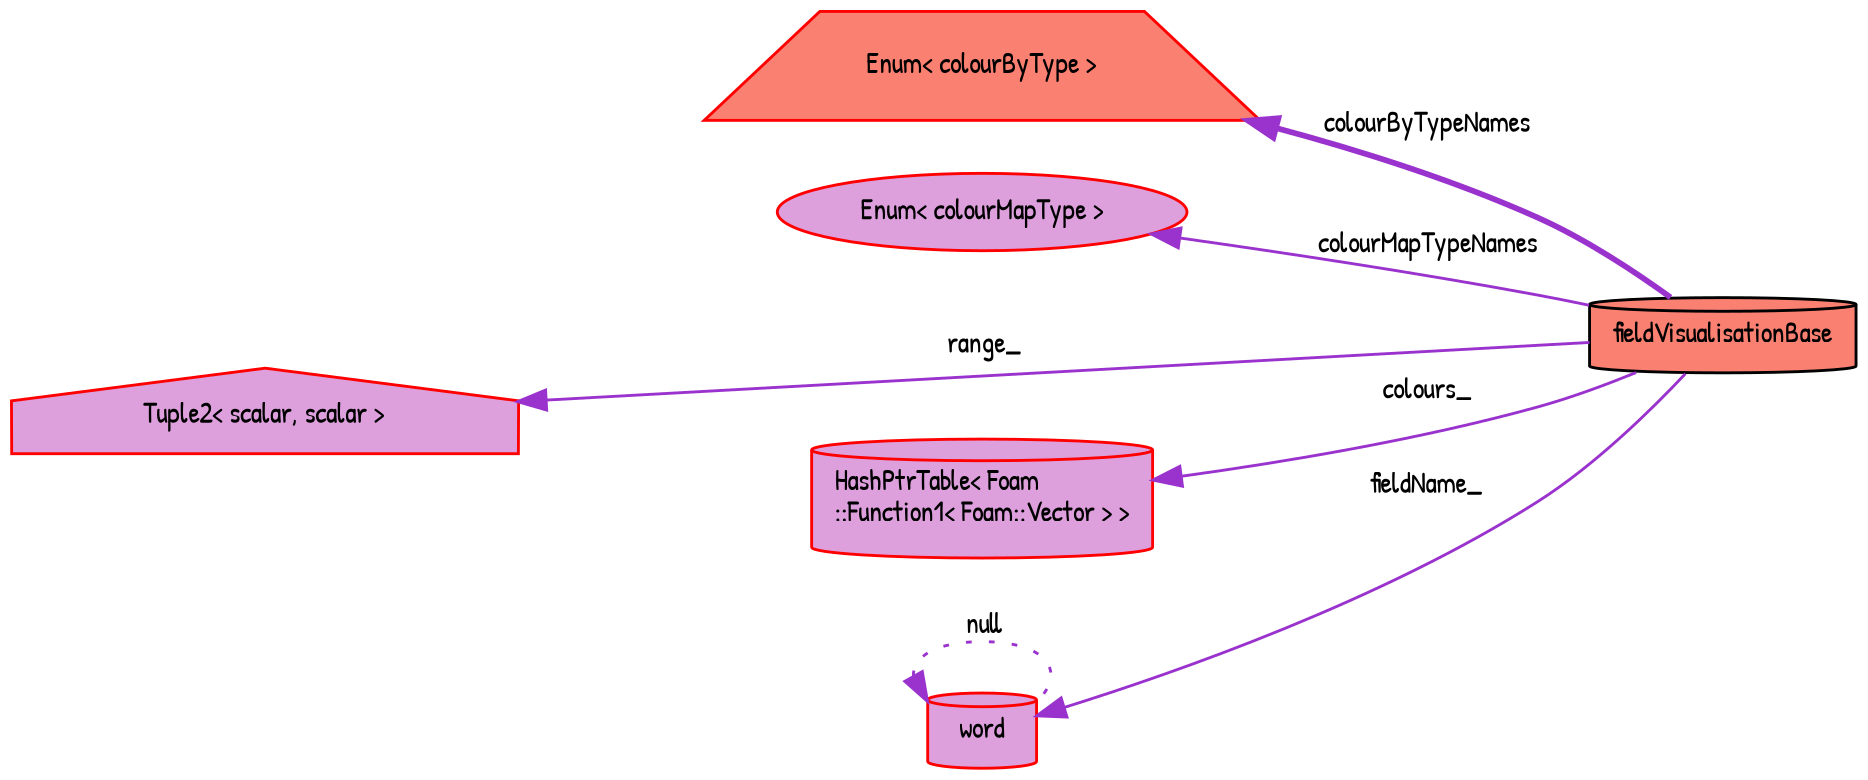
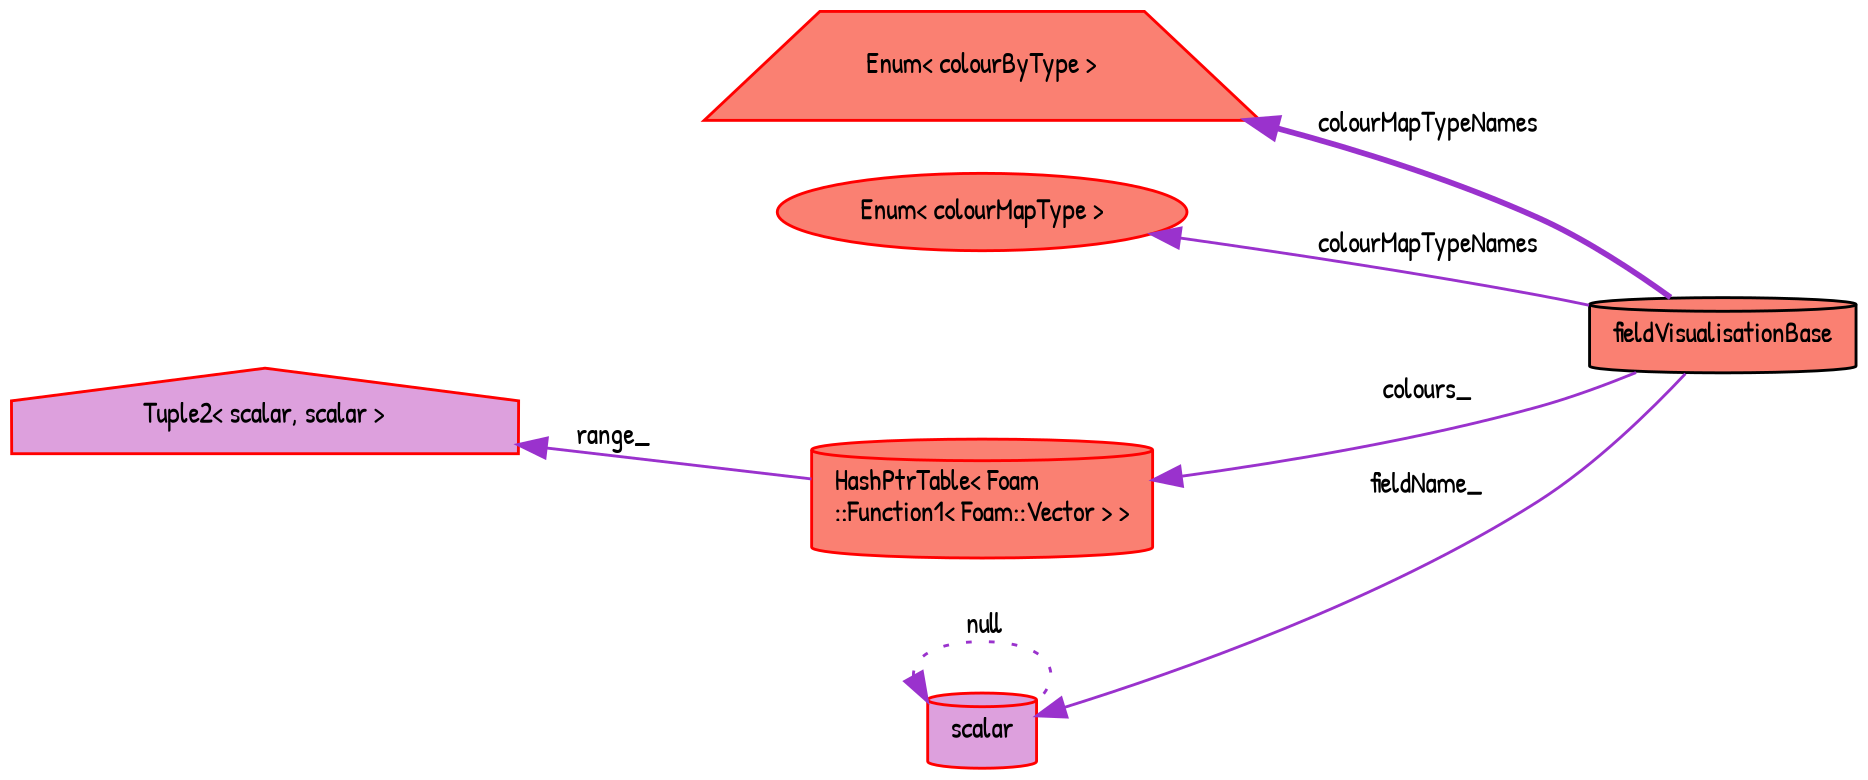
(1425, 125) -> (1425, 125)
(982, 212) -> (982, 212)
(1068, 371) -> (679, 463)
(982, 499) -> (982, 499)
(982, 731) -> (982, 731)
